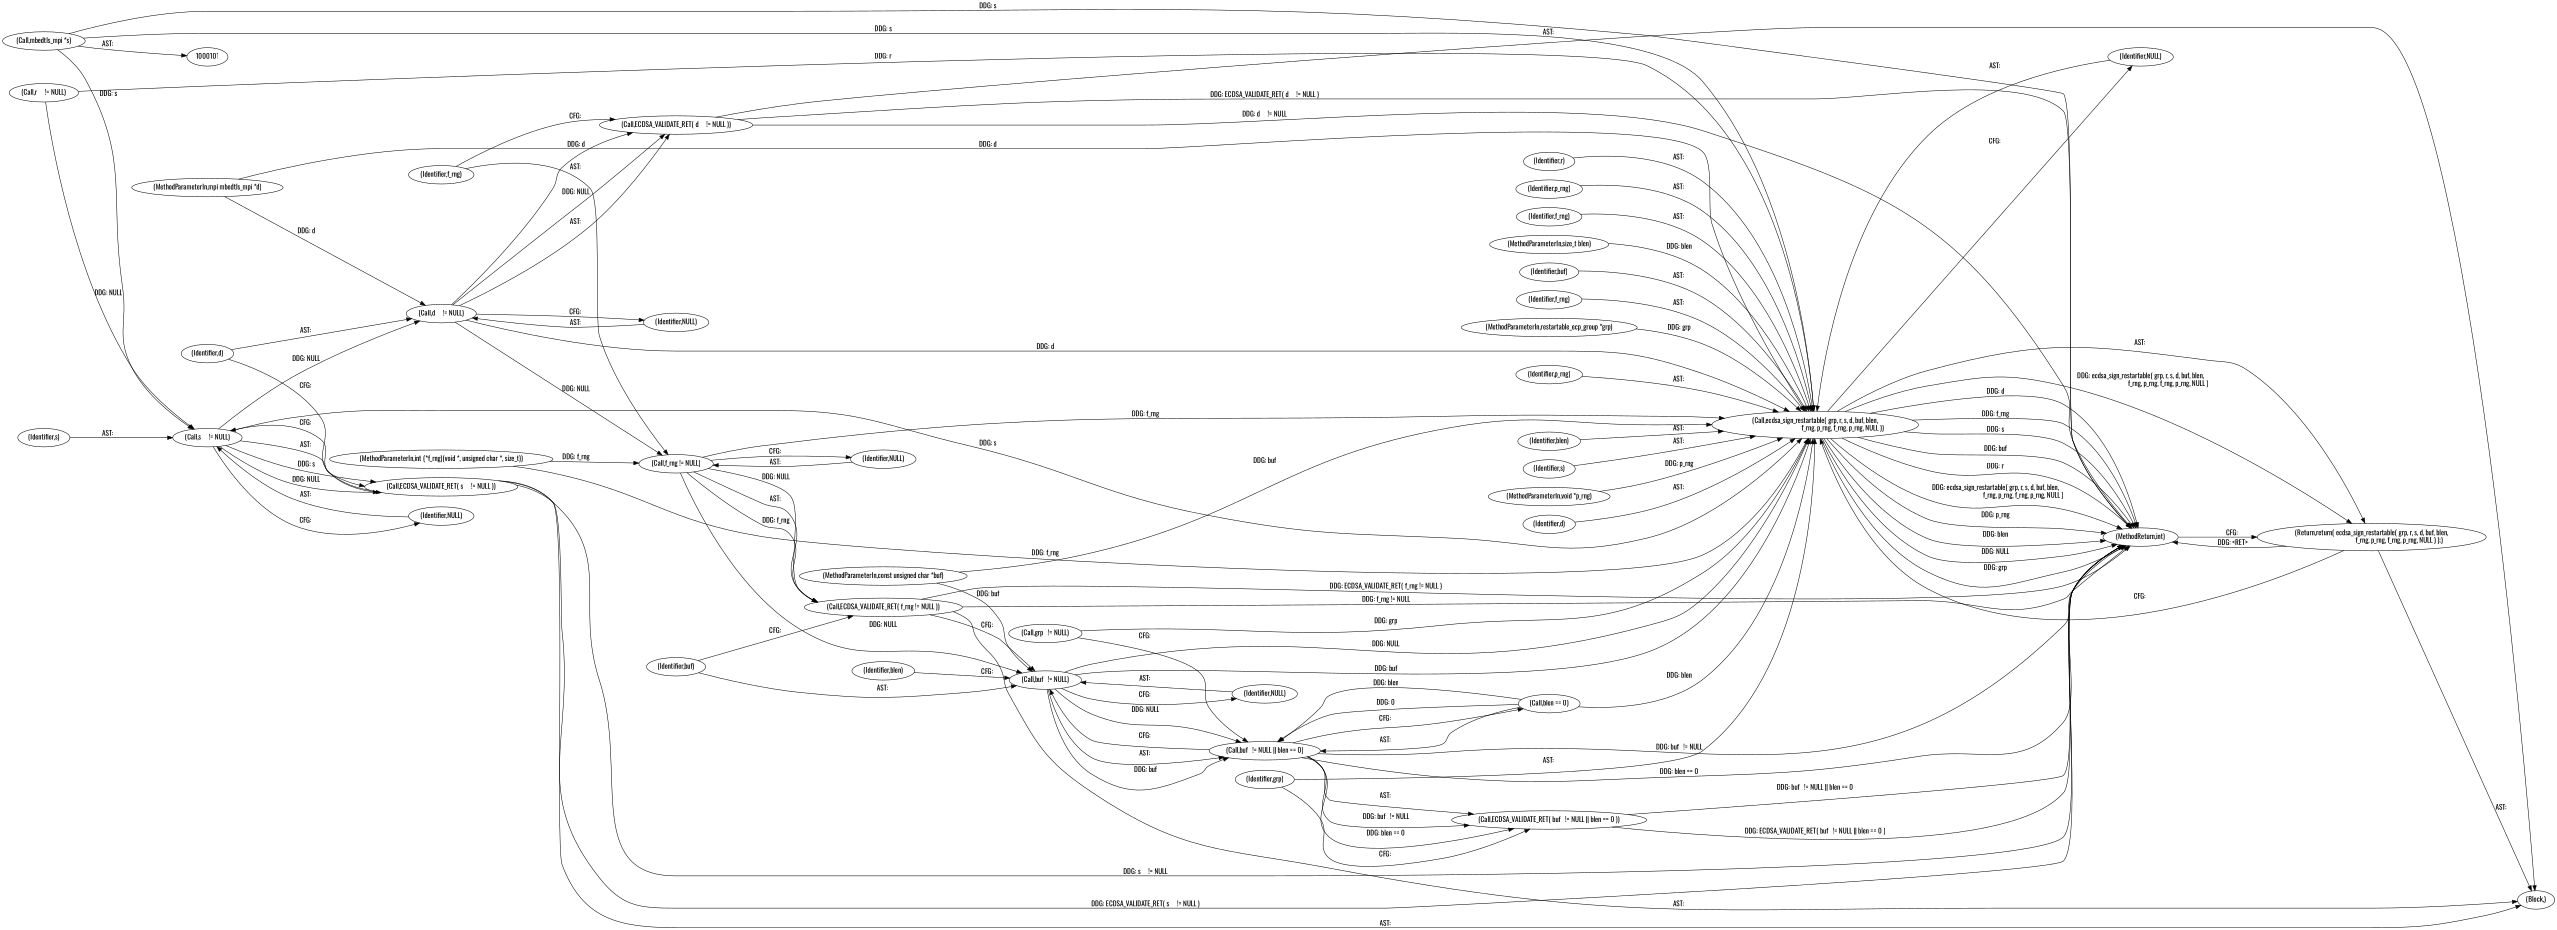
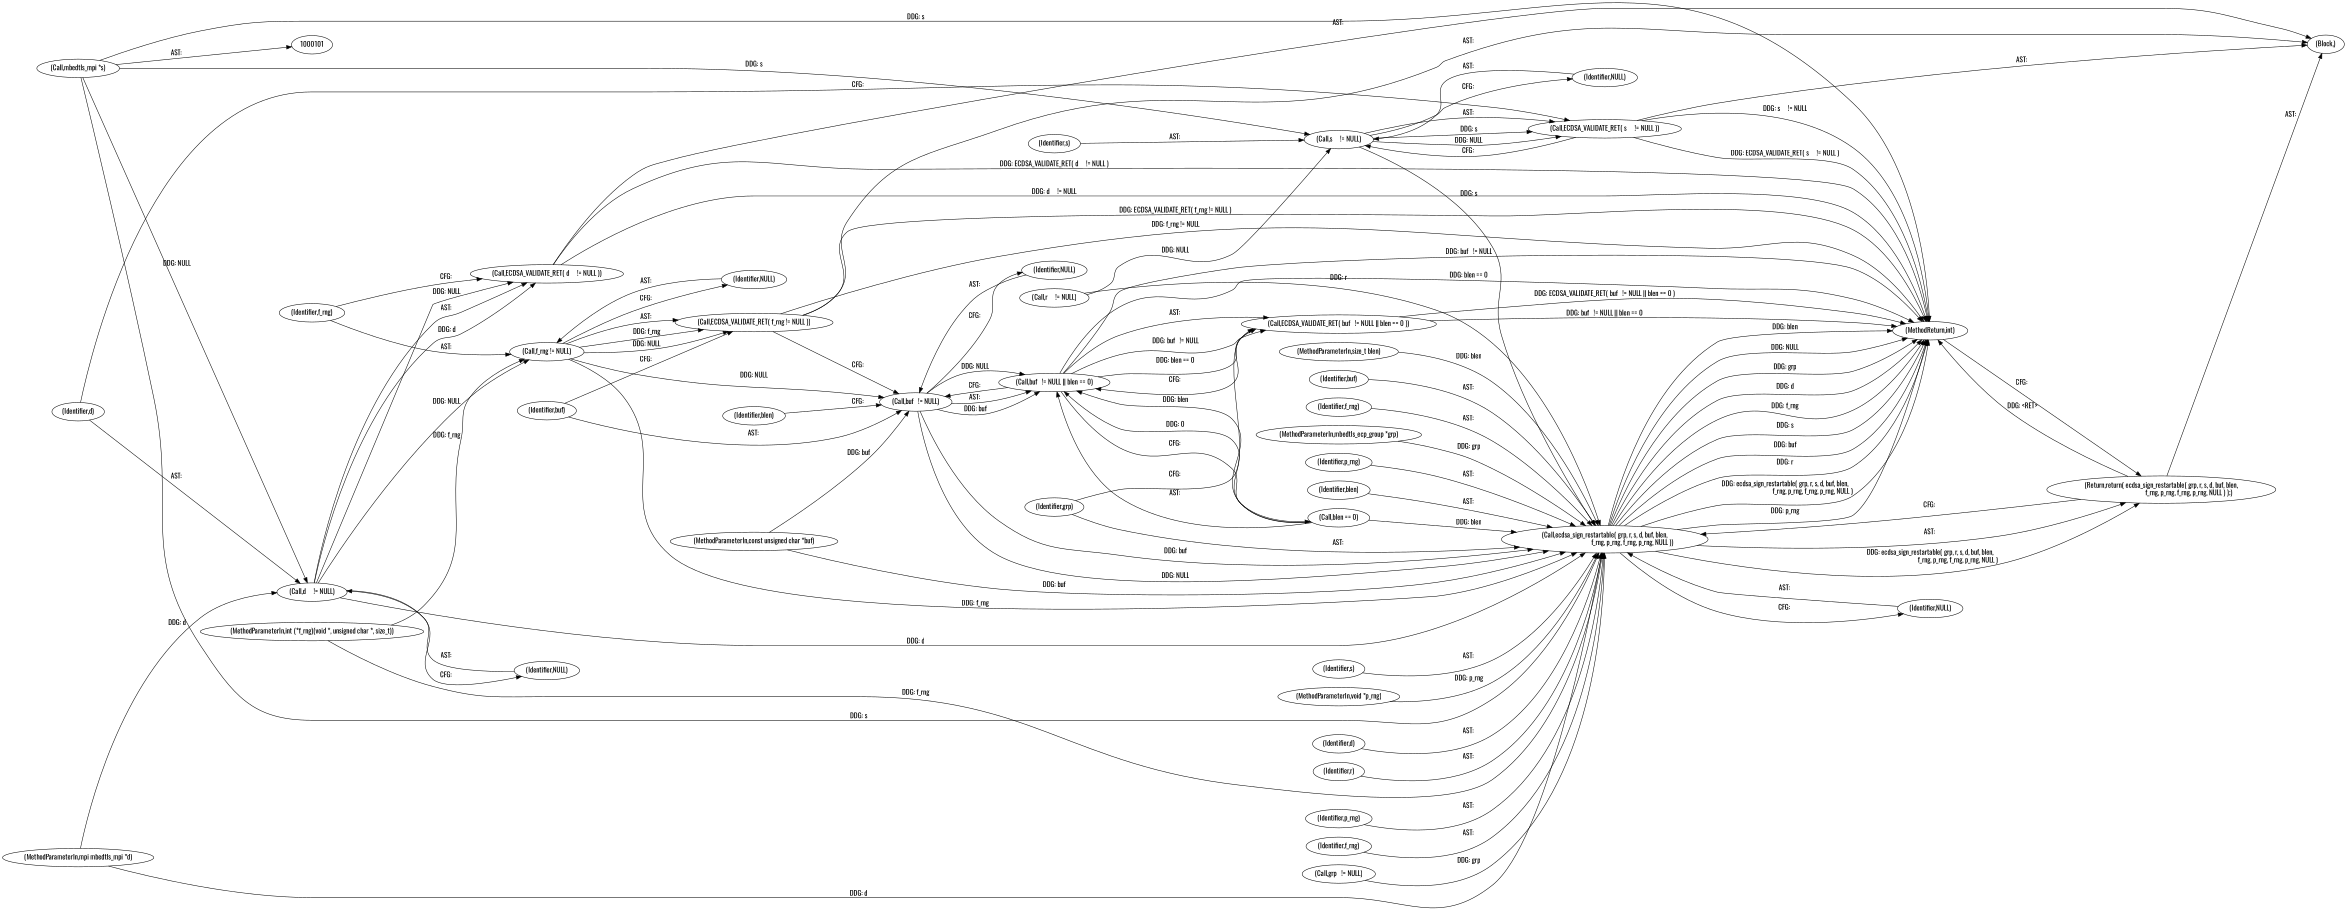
(1549, 327) -> (1339, 435)
(312, 367) -> (194, 328)
(1181, 662) -> (1200, 393)
